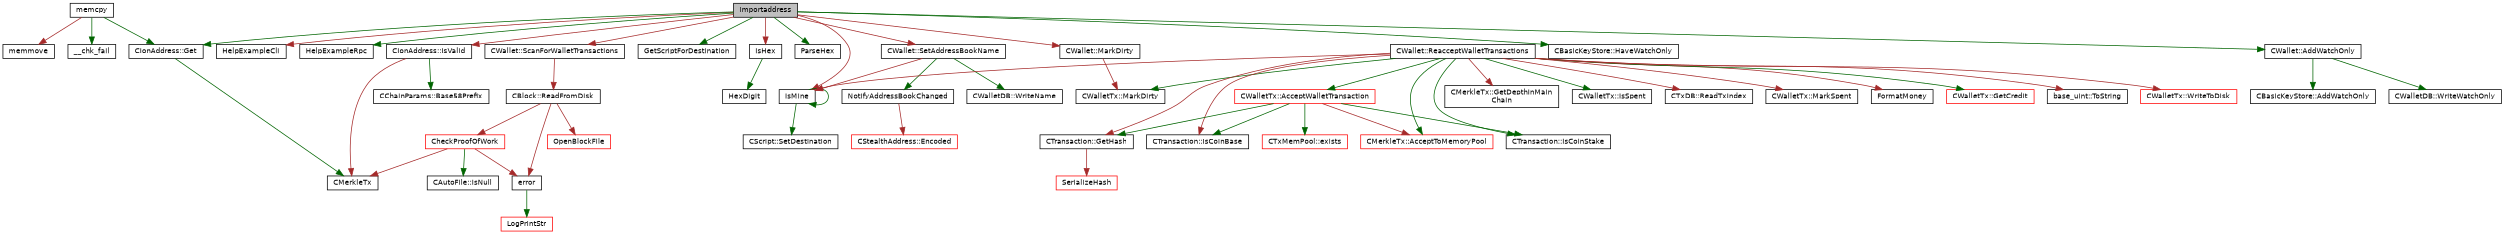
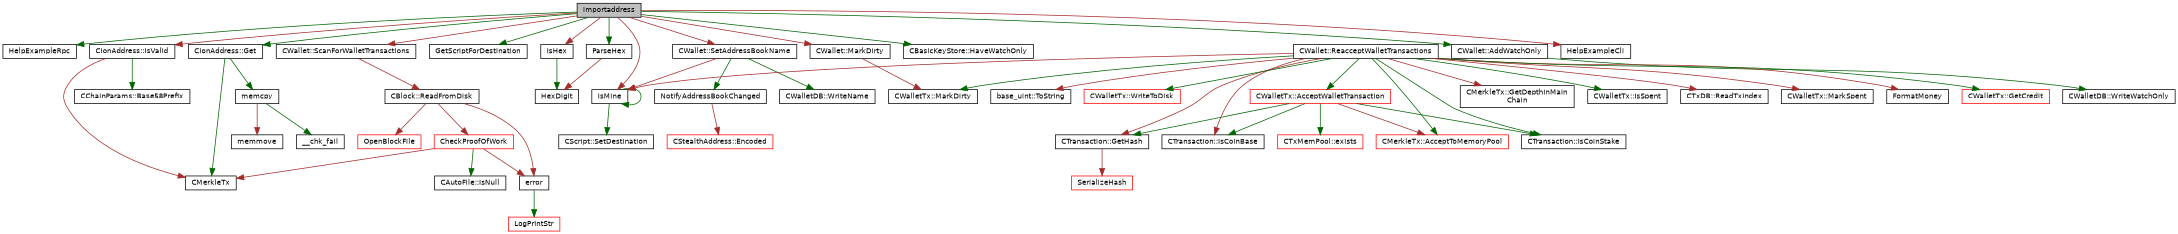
(126, 29) -> (239, 71)
(1953, 70) -> (1229, 78)
none -> (586, 72)
(2313, 97) -> none
